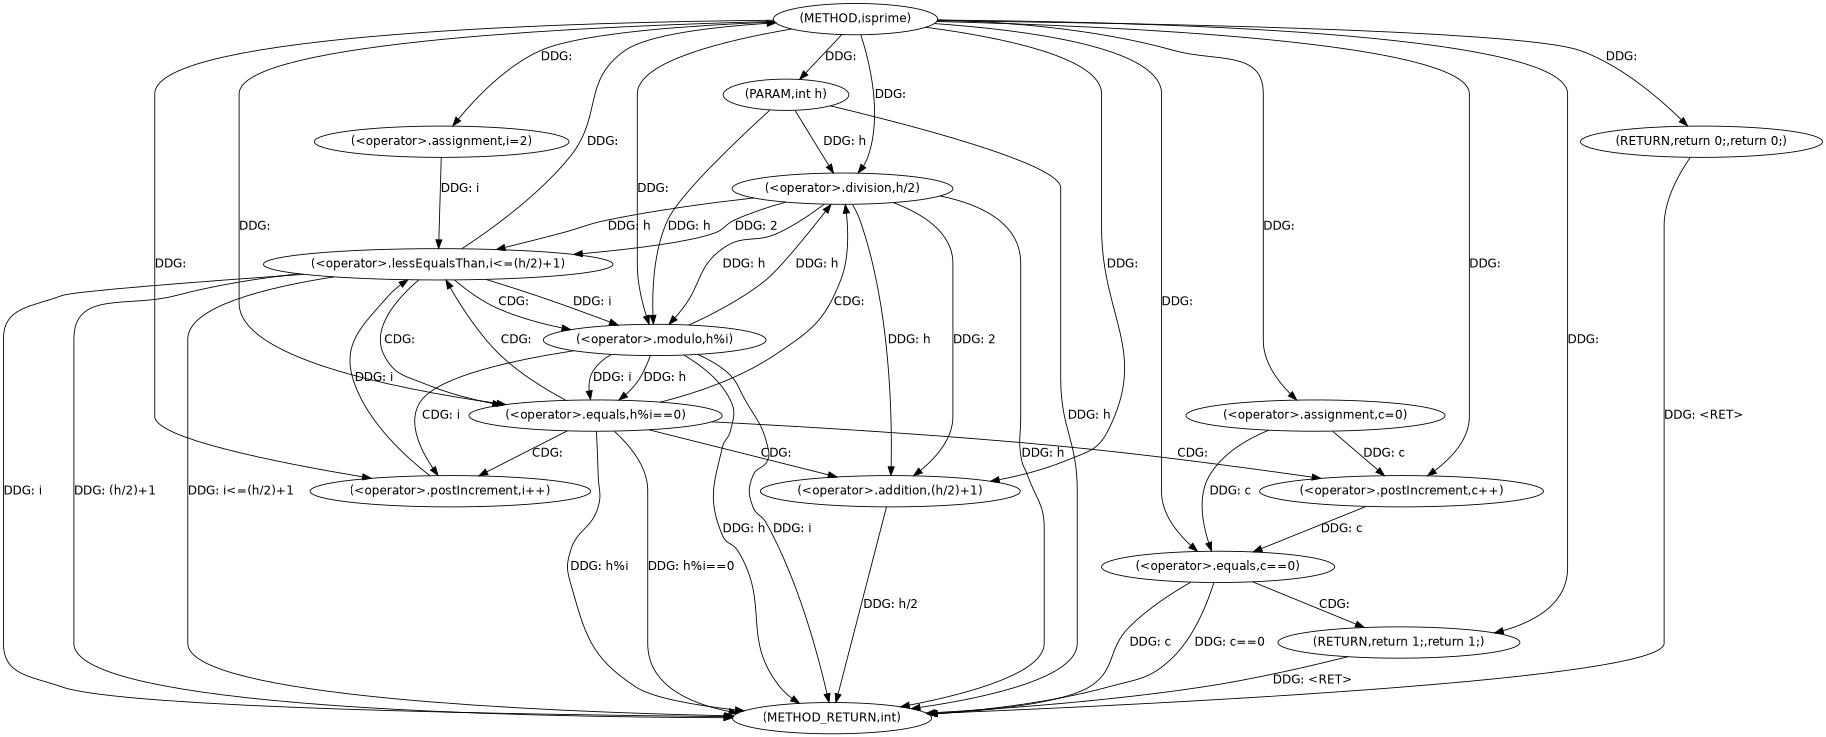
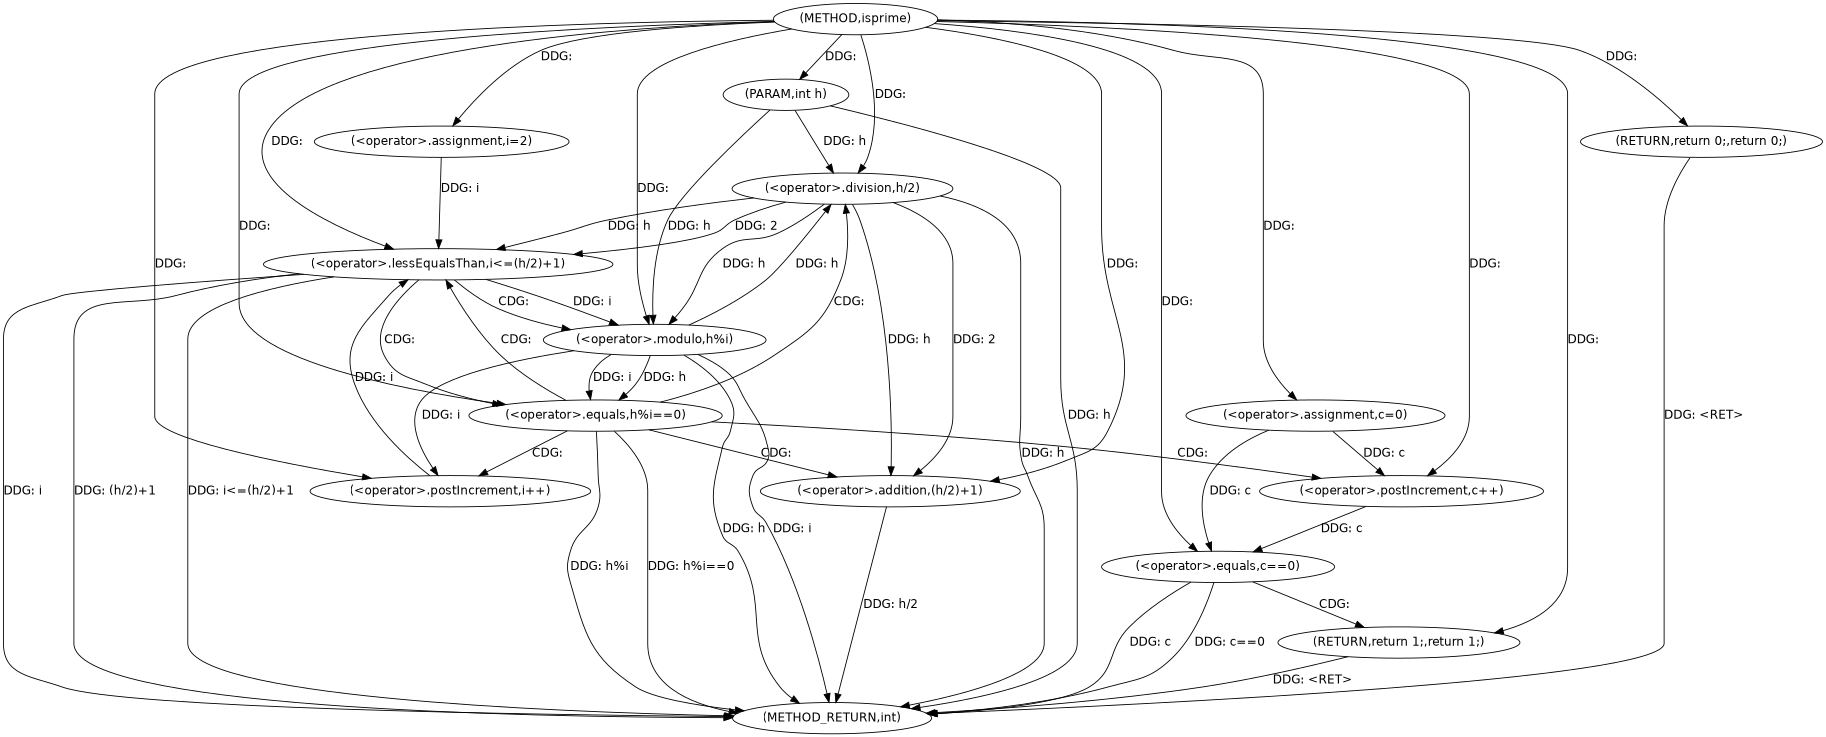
(594, 99) -> (421, 59)
(441, 416) -> (441, 416)
